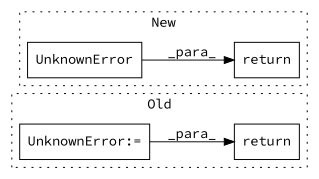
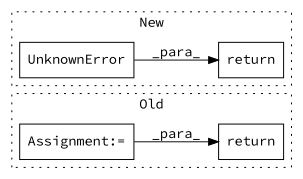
(85, 142) -> (77, 142)
